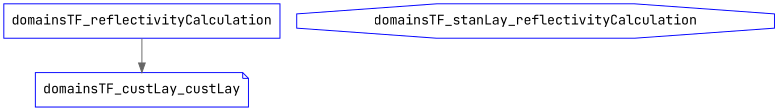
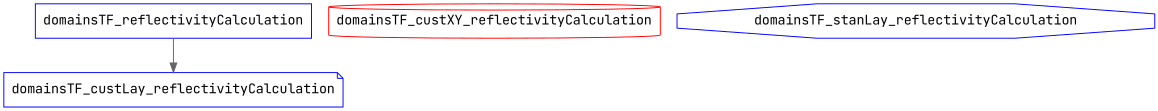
none -> (494, 21)
(142, 90) -> (173, 90)
